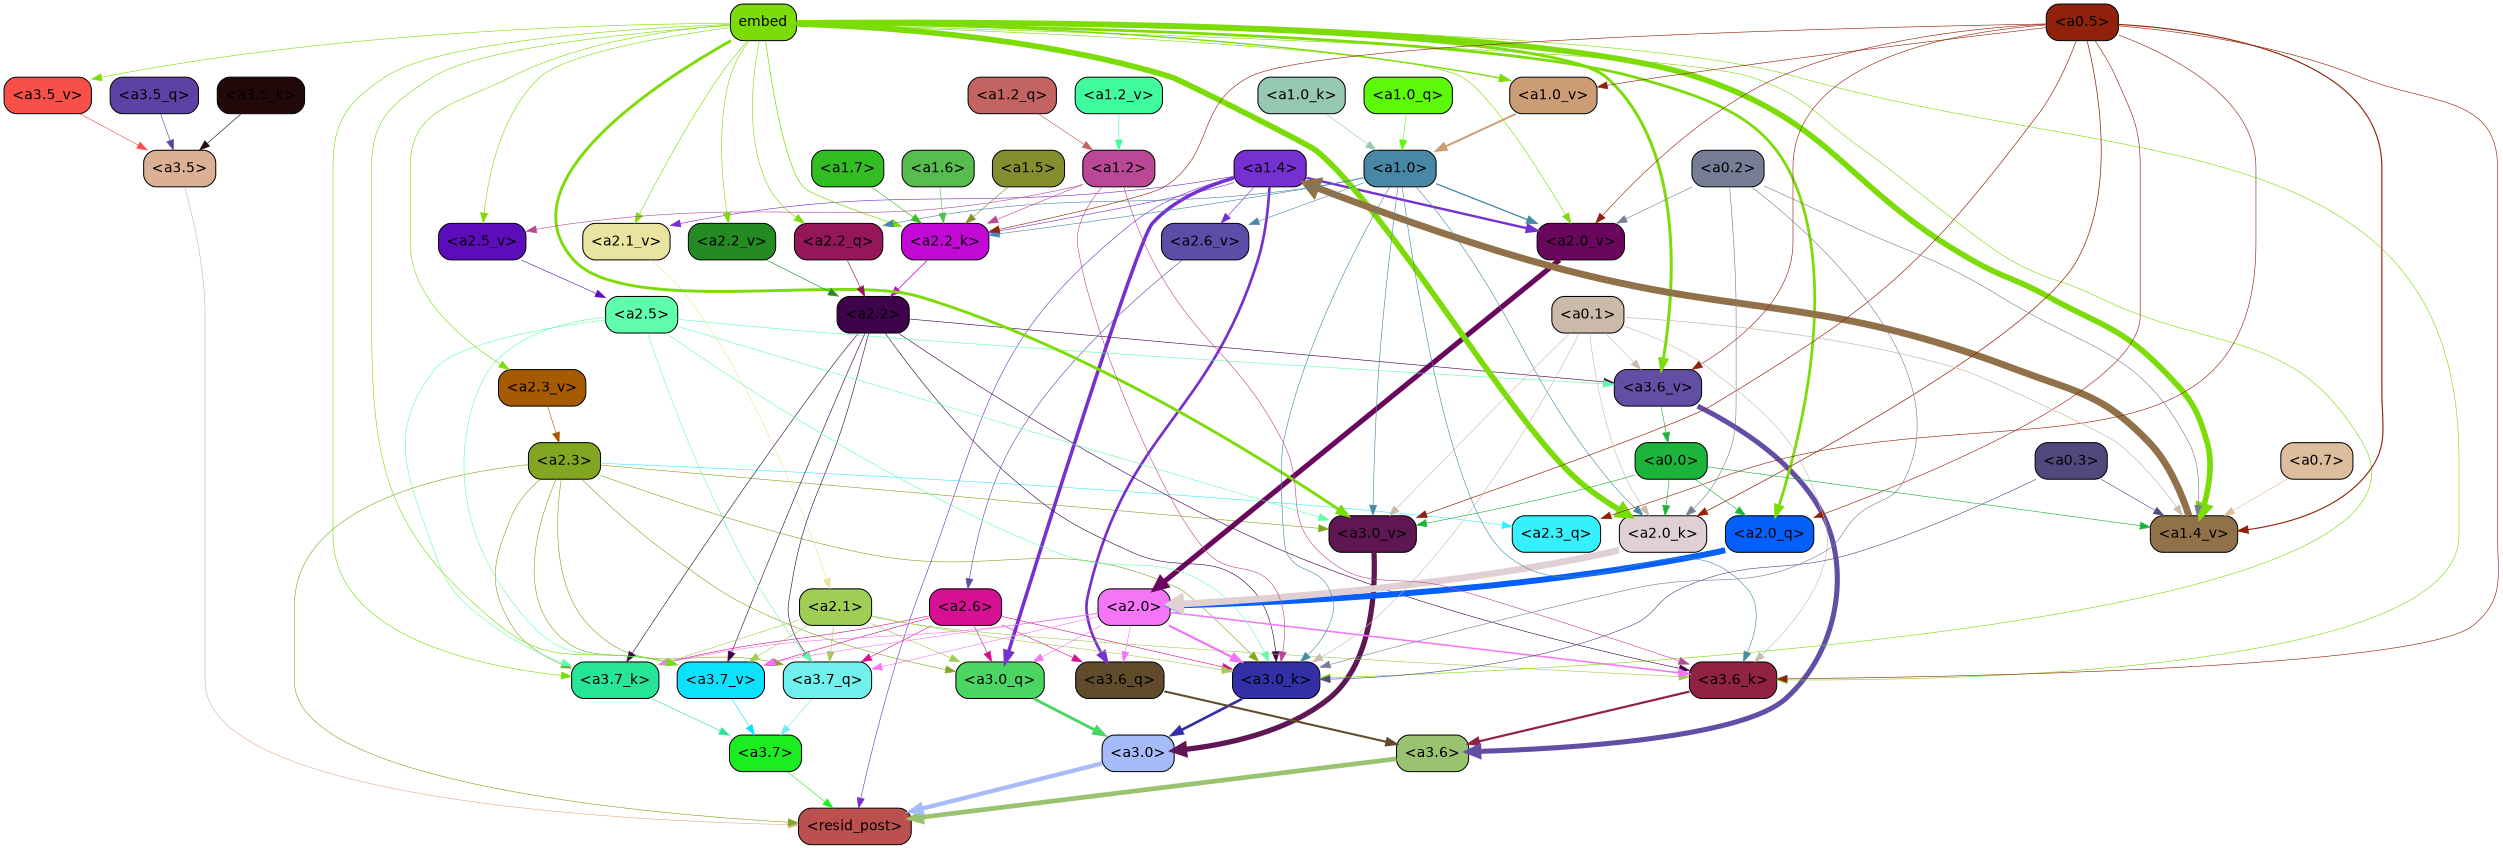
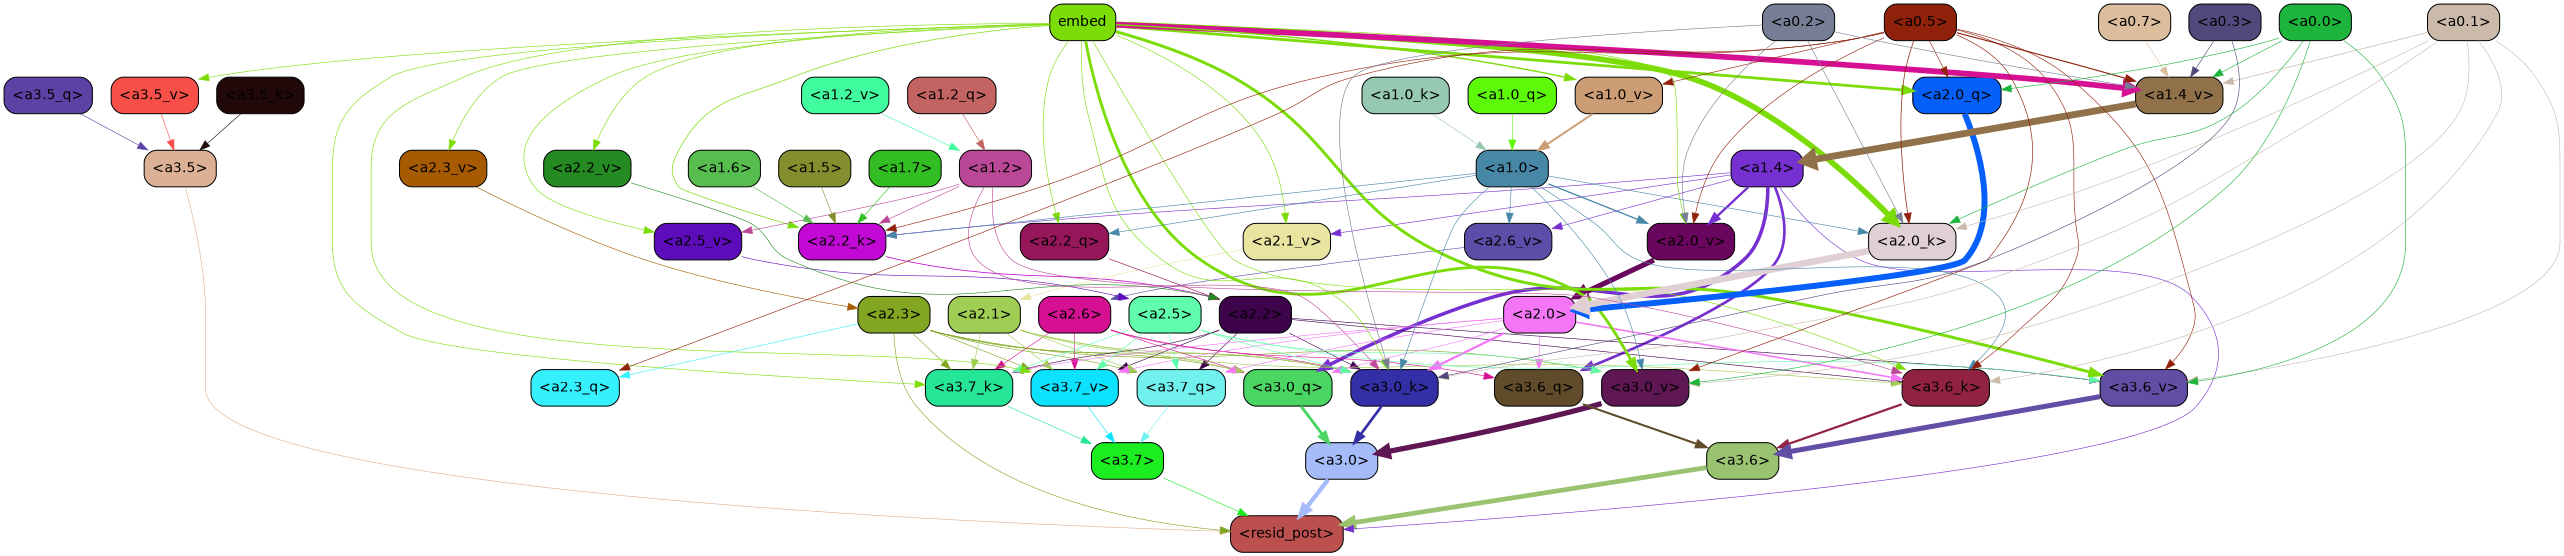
(1717, 85) -> (1798, 62)
(1664, 419) -> (2402, 266)
(901, 641) -> none
